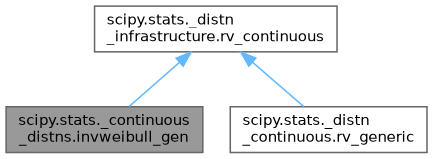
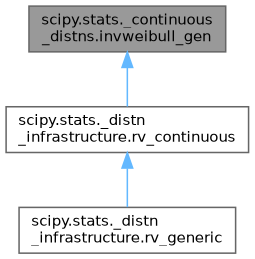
(154, 84) -> (127, 87)
(329, 130) -> (127, 230)
